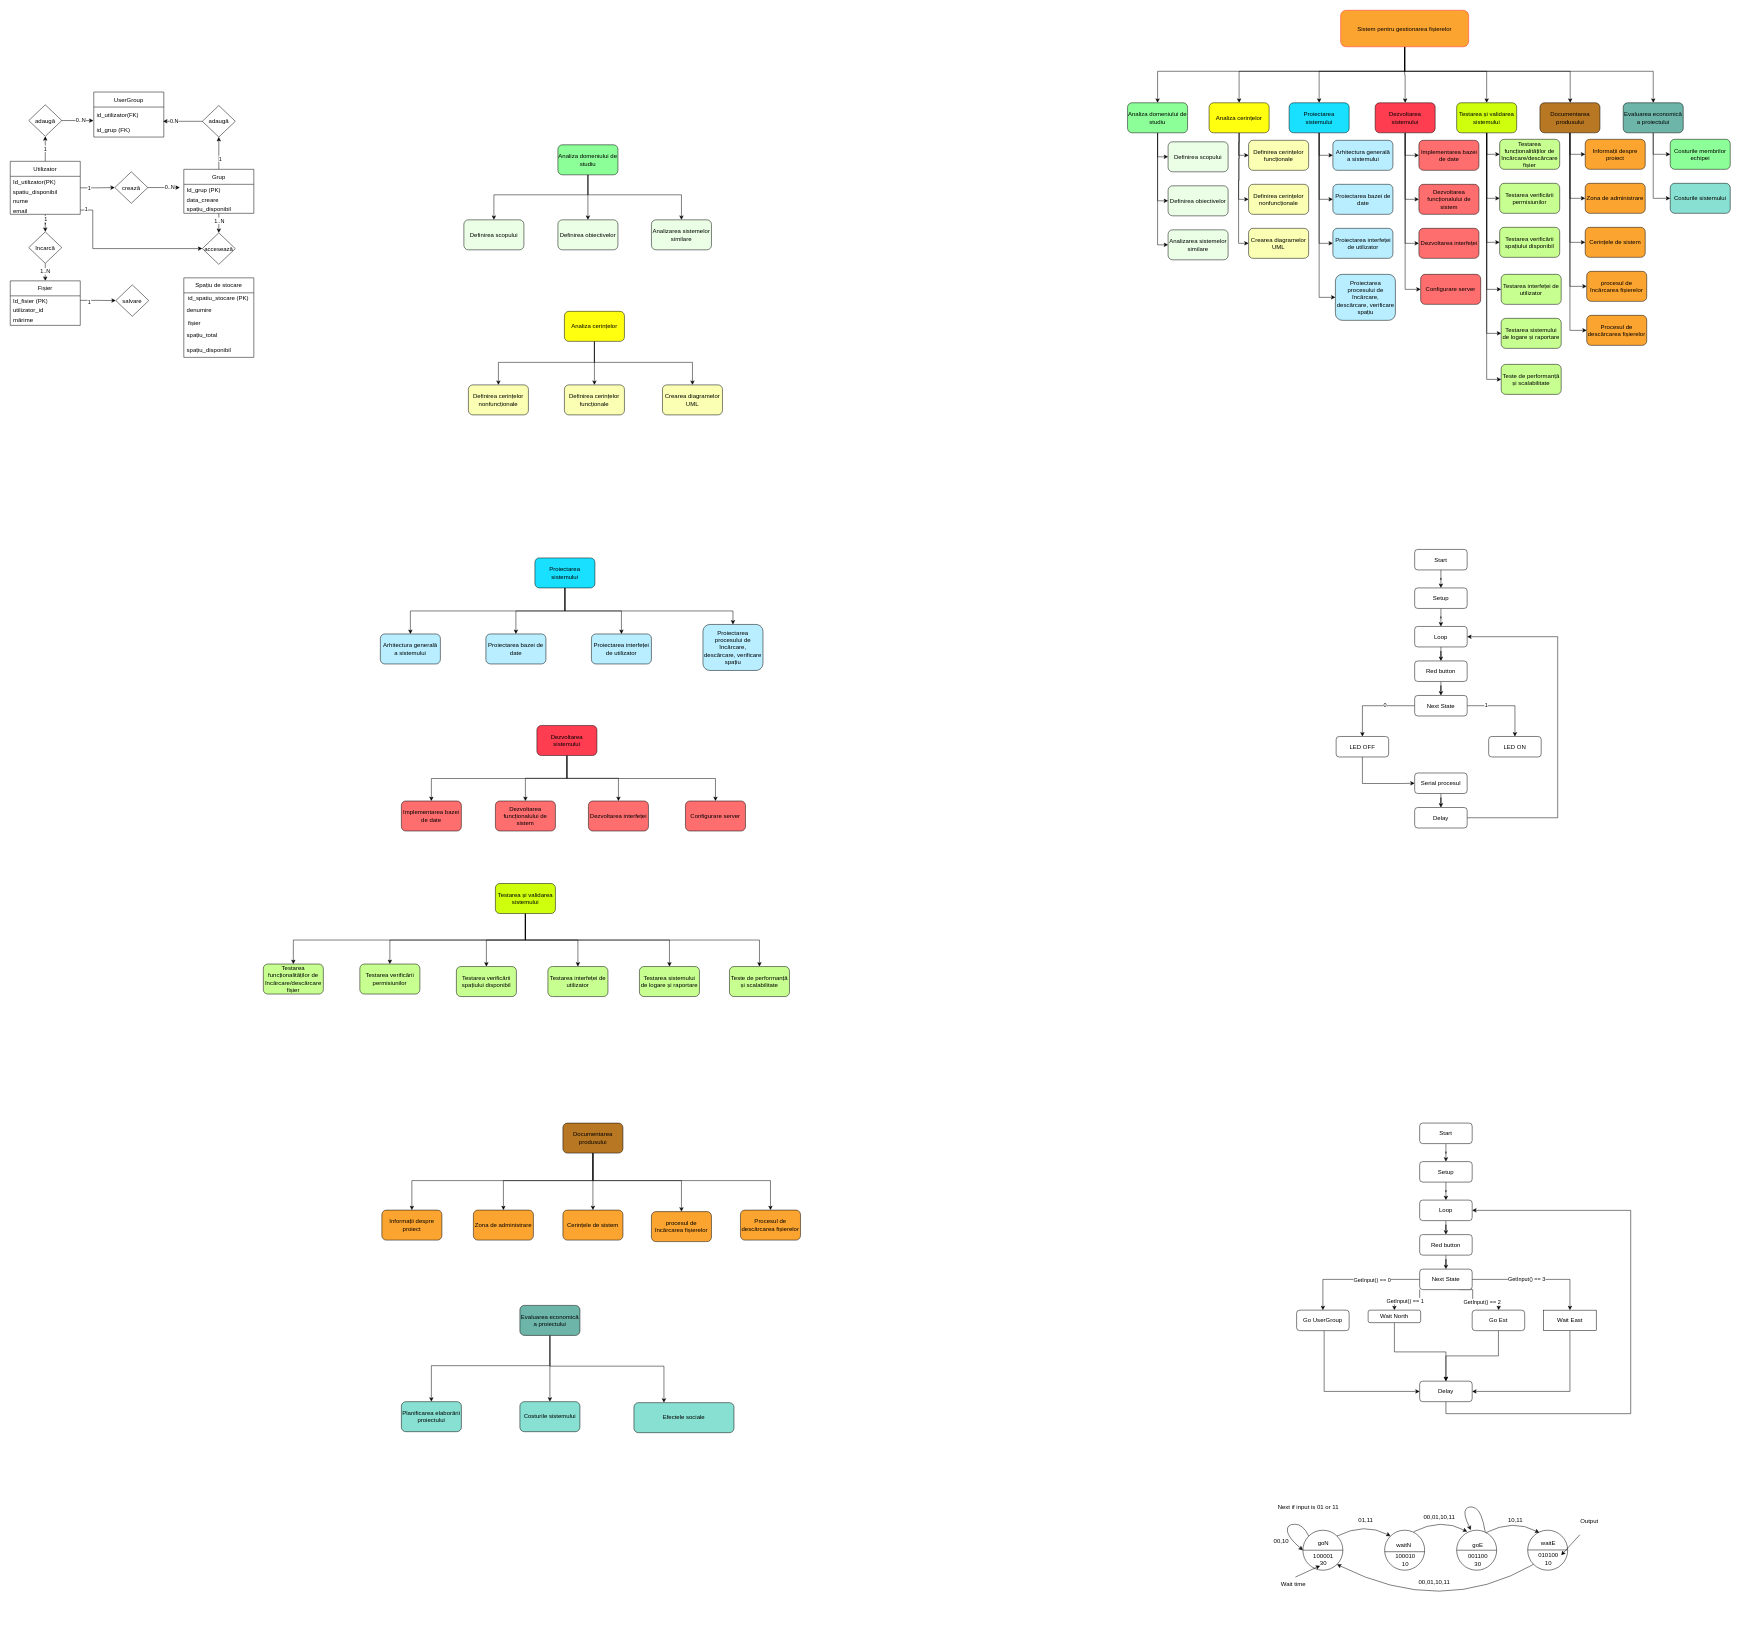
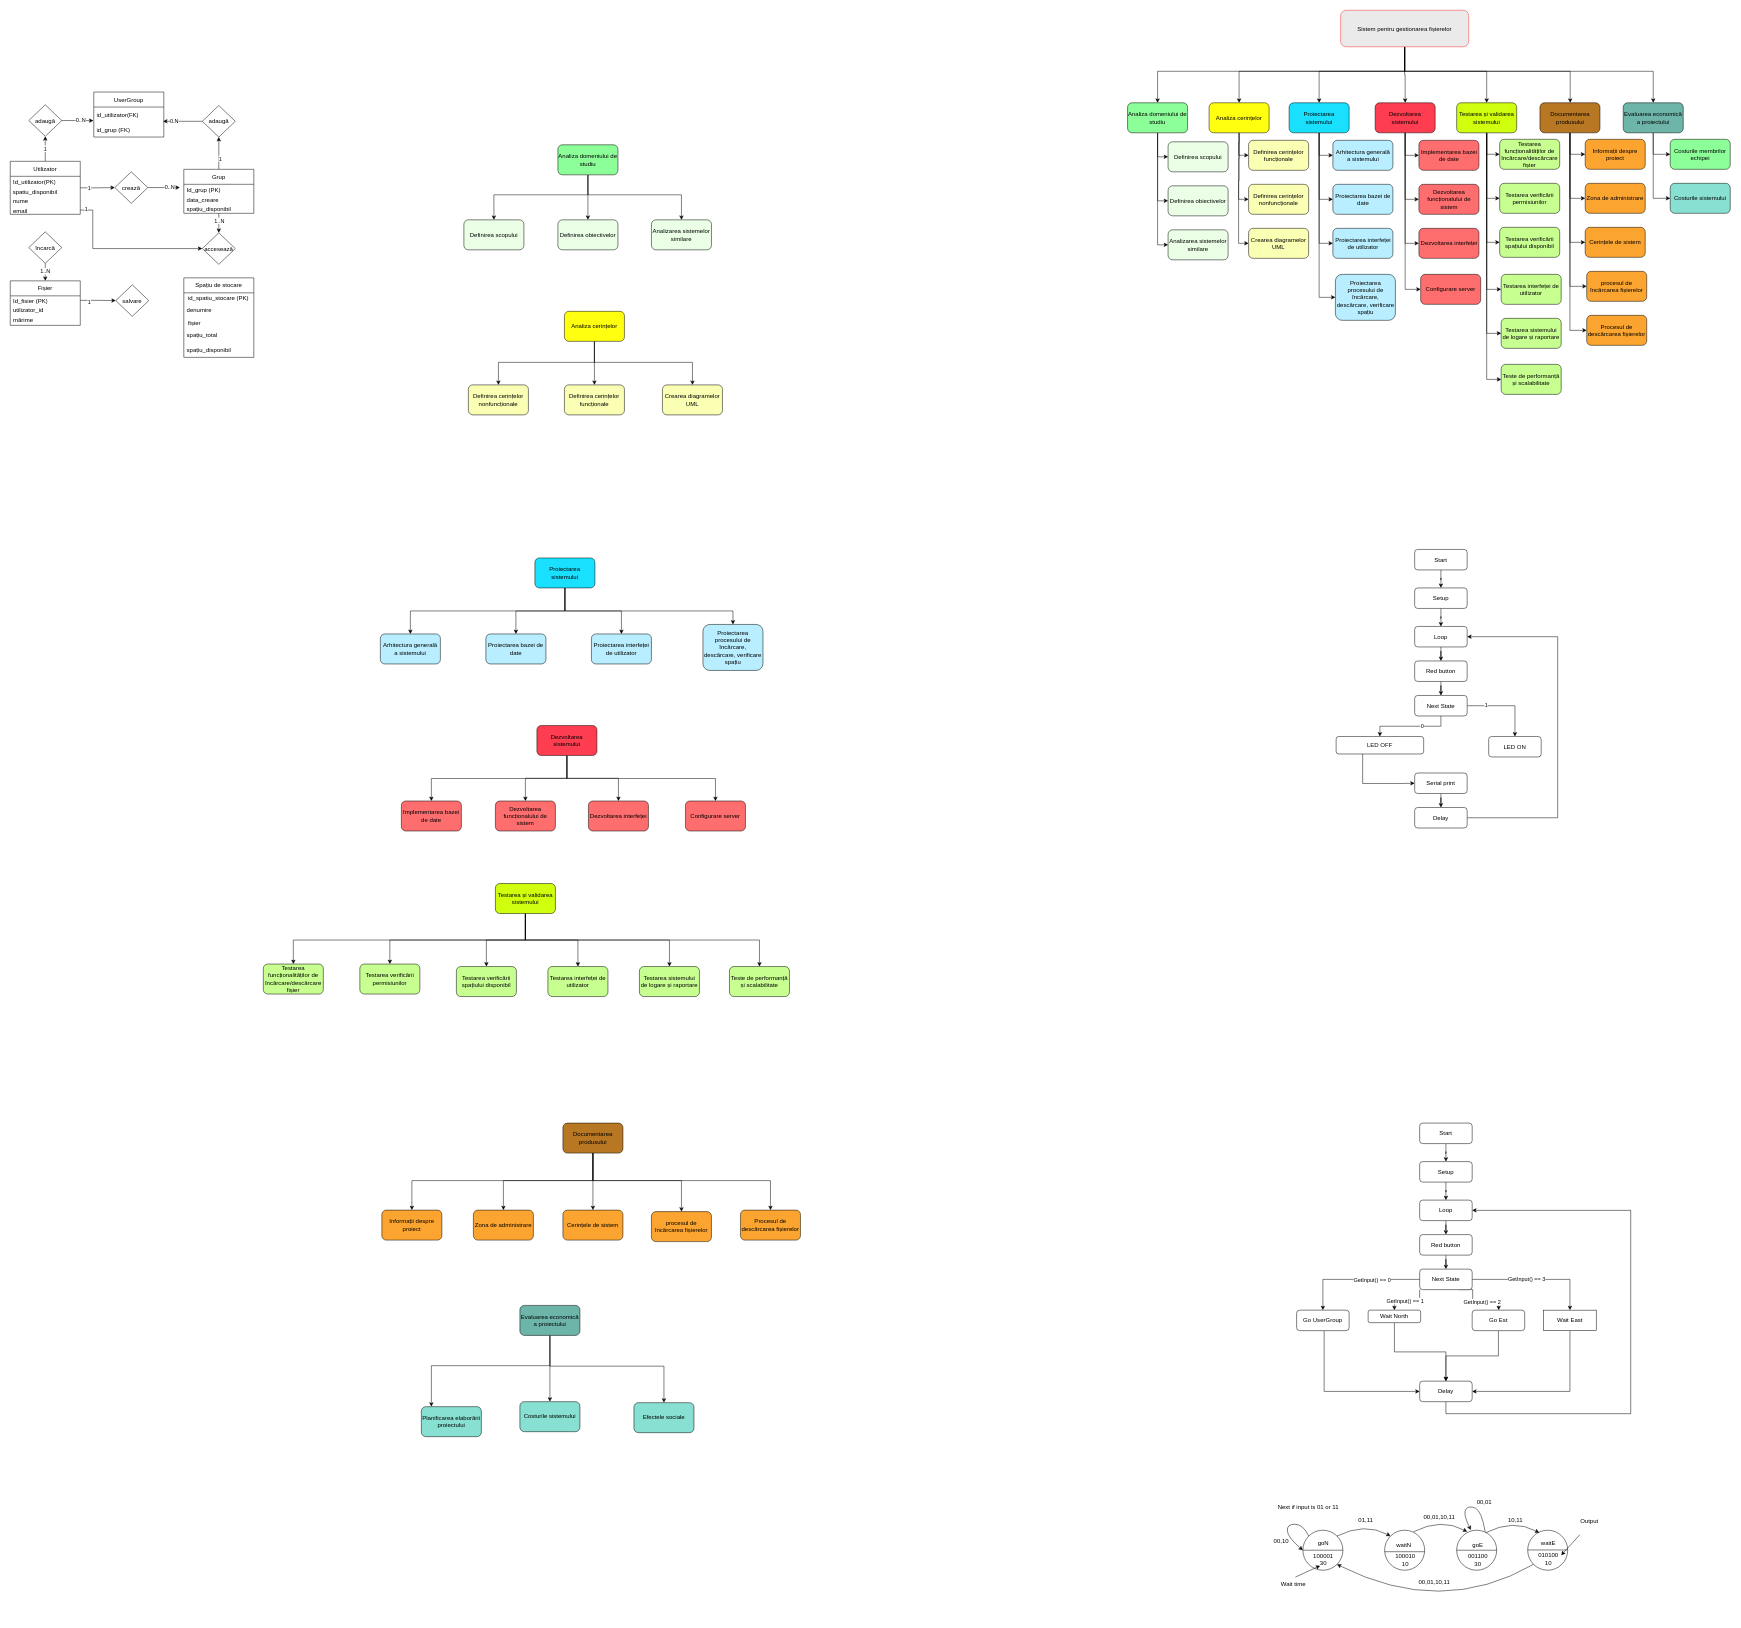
(1404, 29) -> (1404, 29)
(45, 224) -> none
(1362, 747) -> (1380, 745)
(1441, 783) -> (1441, 783)
(431, 1416) -> (451, 1421)
(684, 1417) -> (664, 1417)
none -> (1484, 1502)
